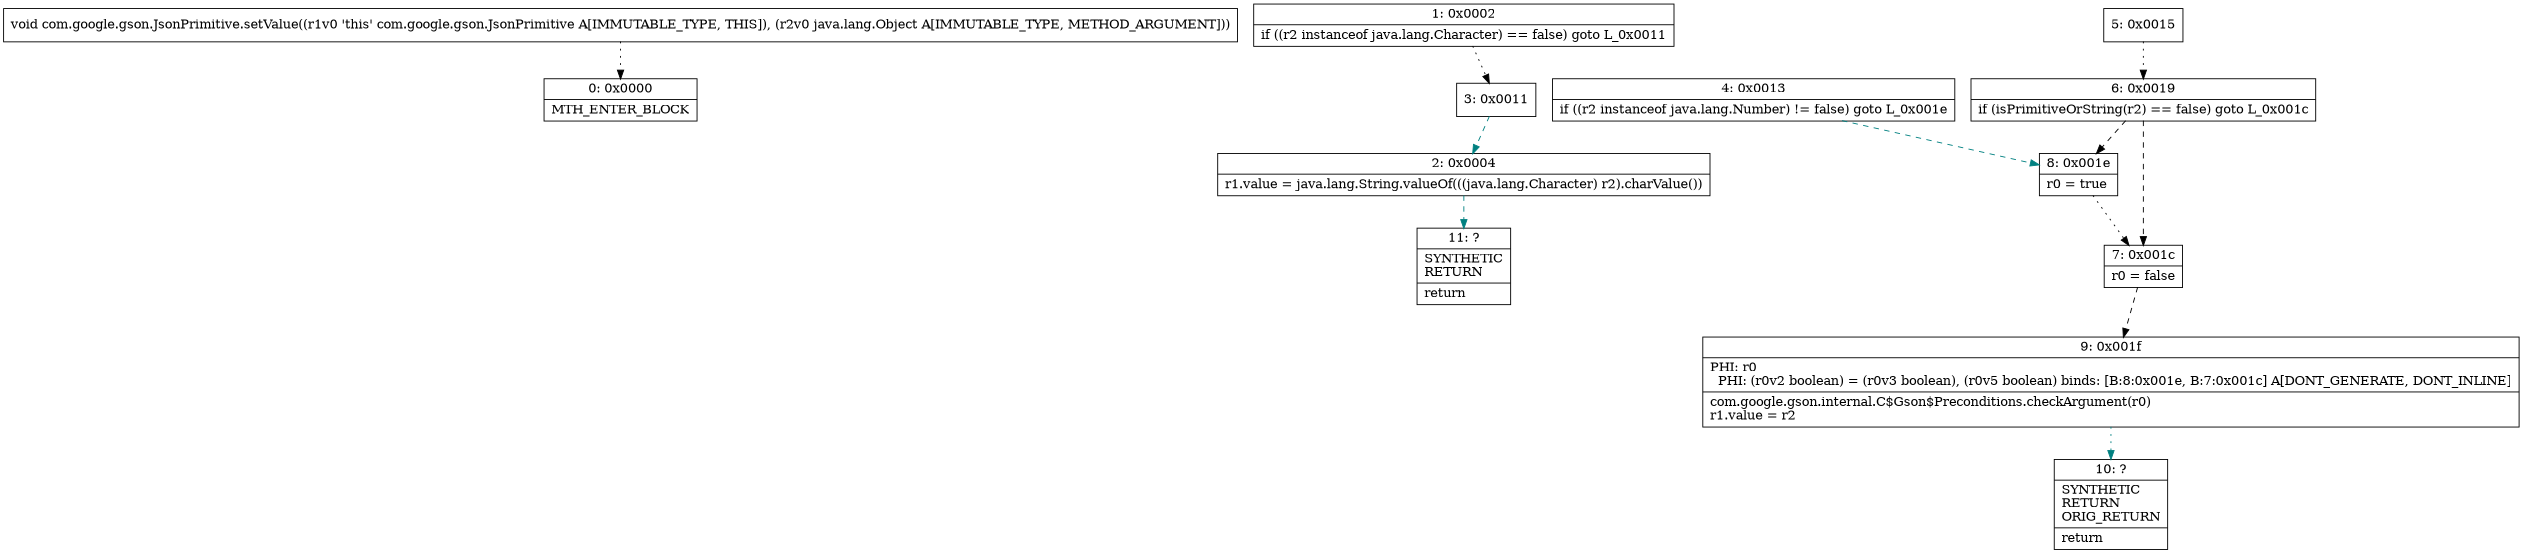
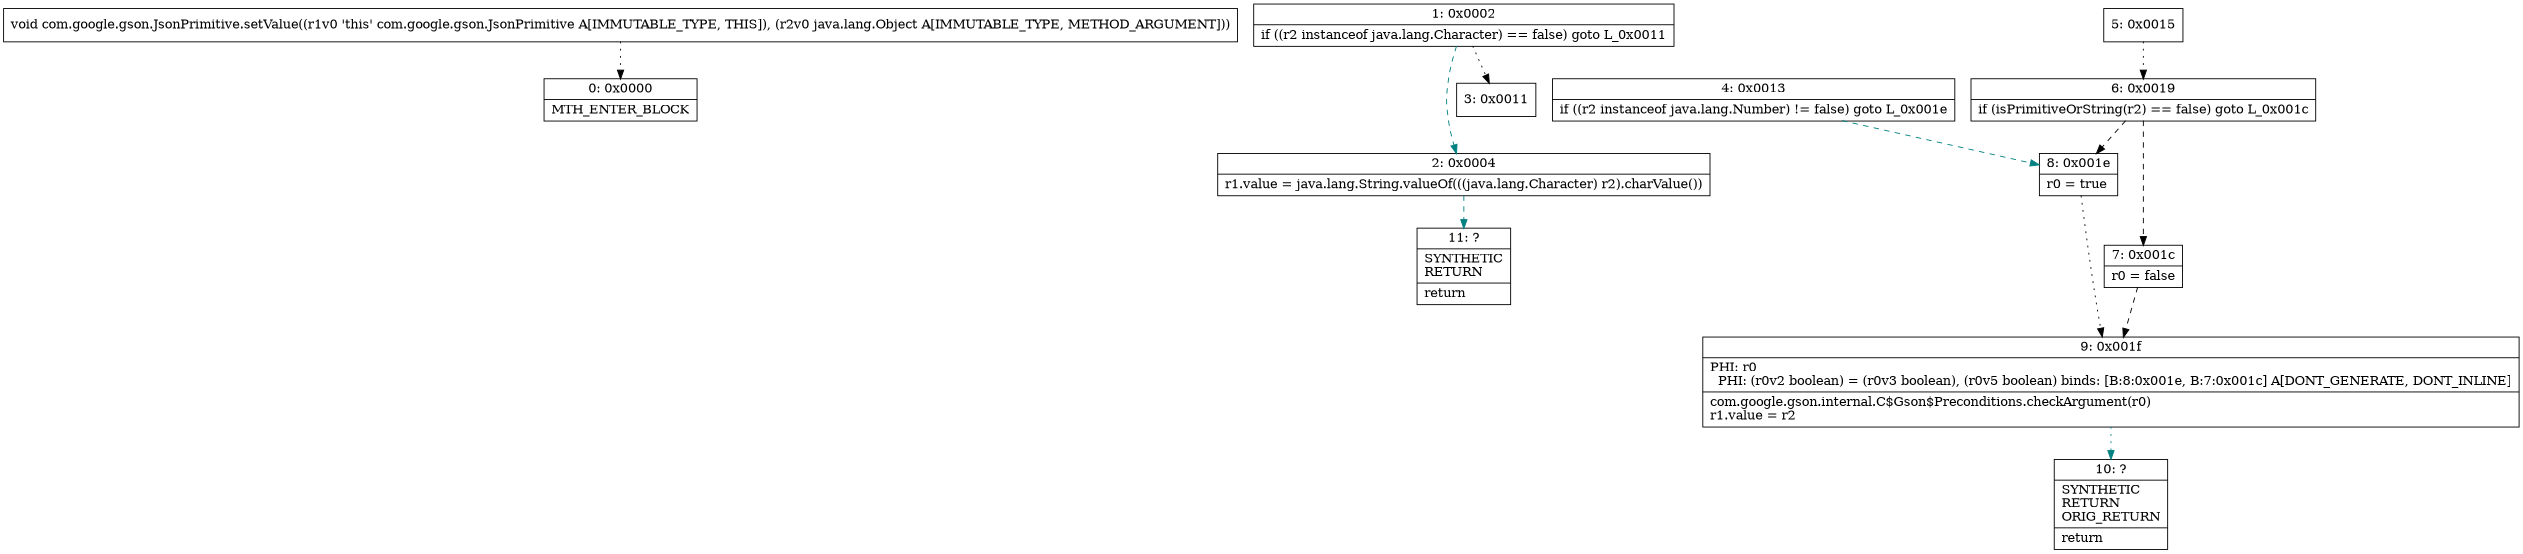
(1483, 131) -> (1447, 95)
(2108, 217) -> (2090, 262)
